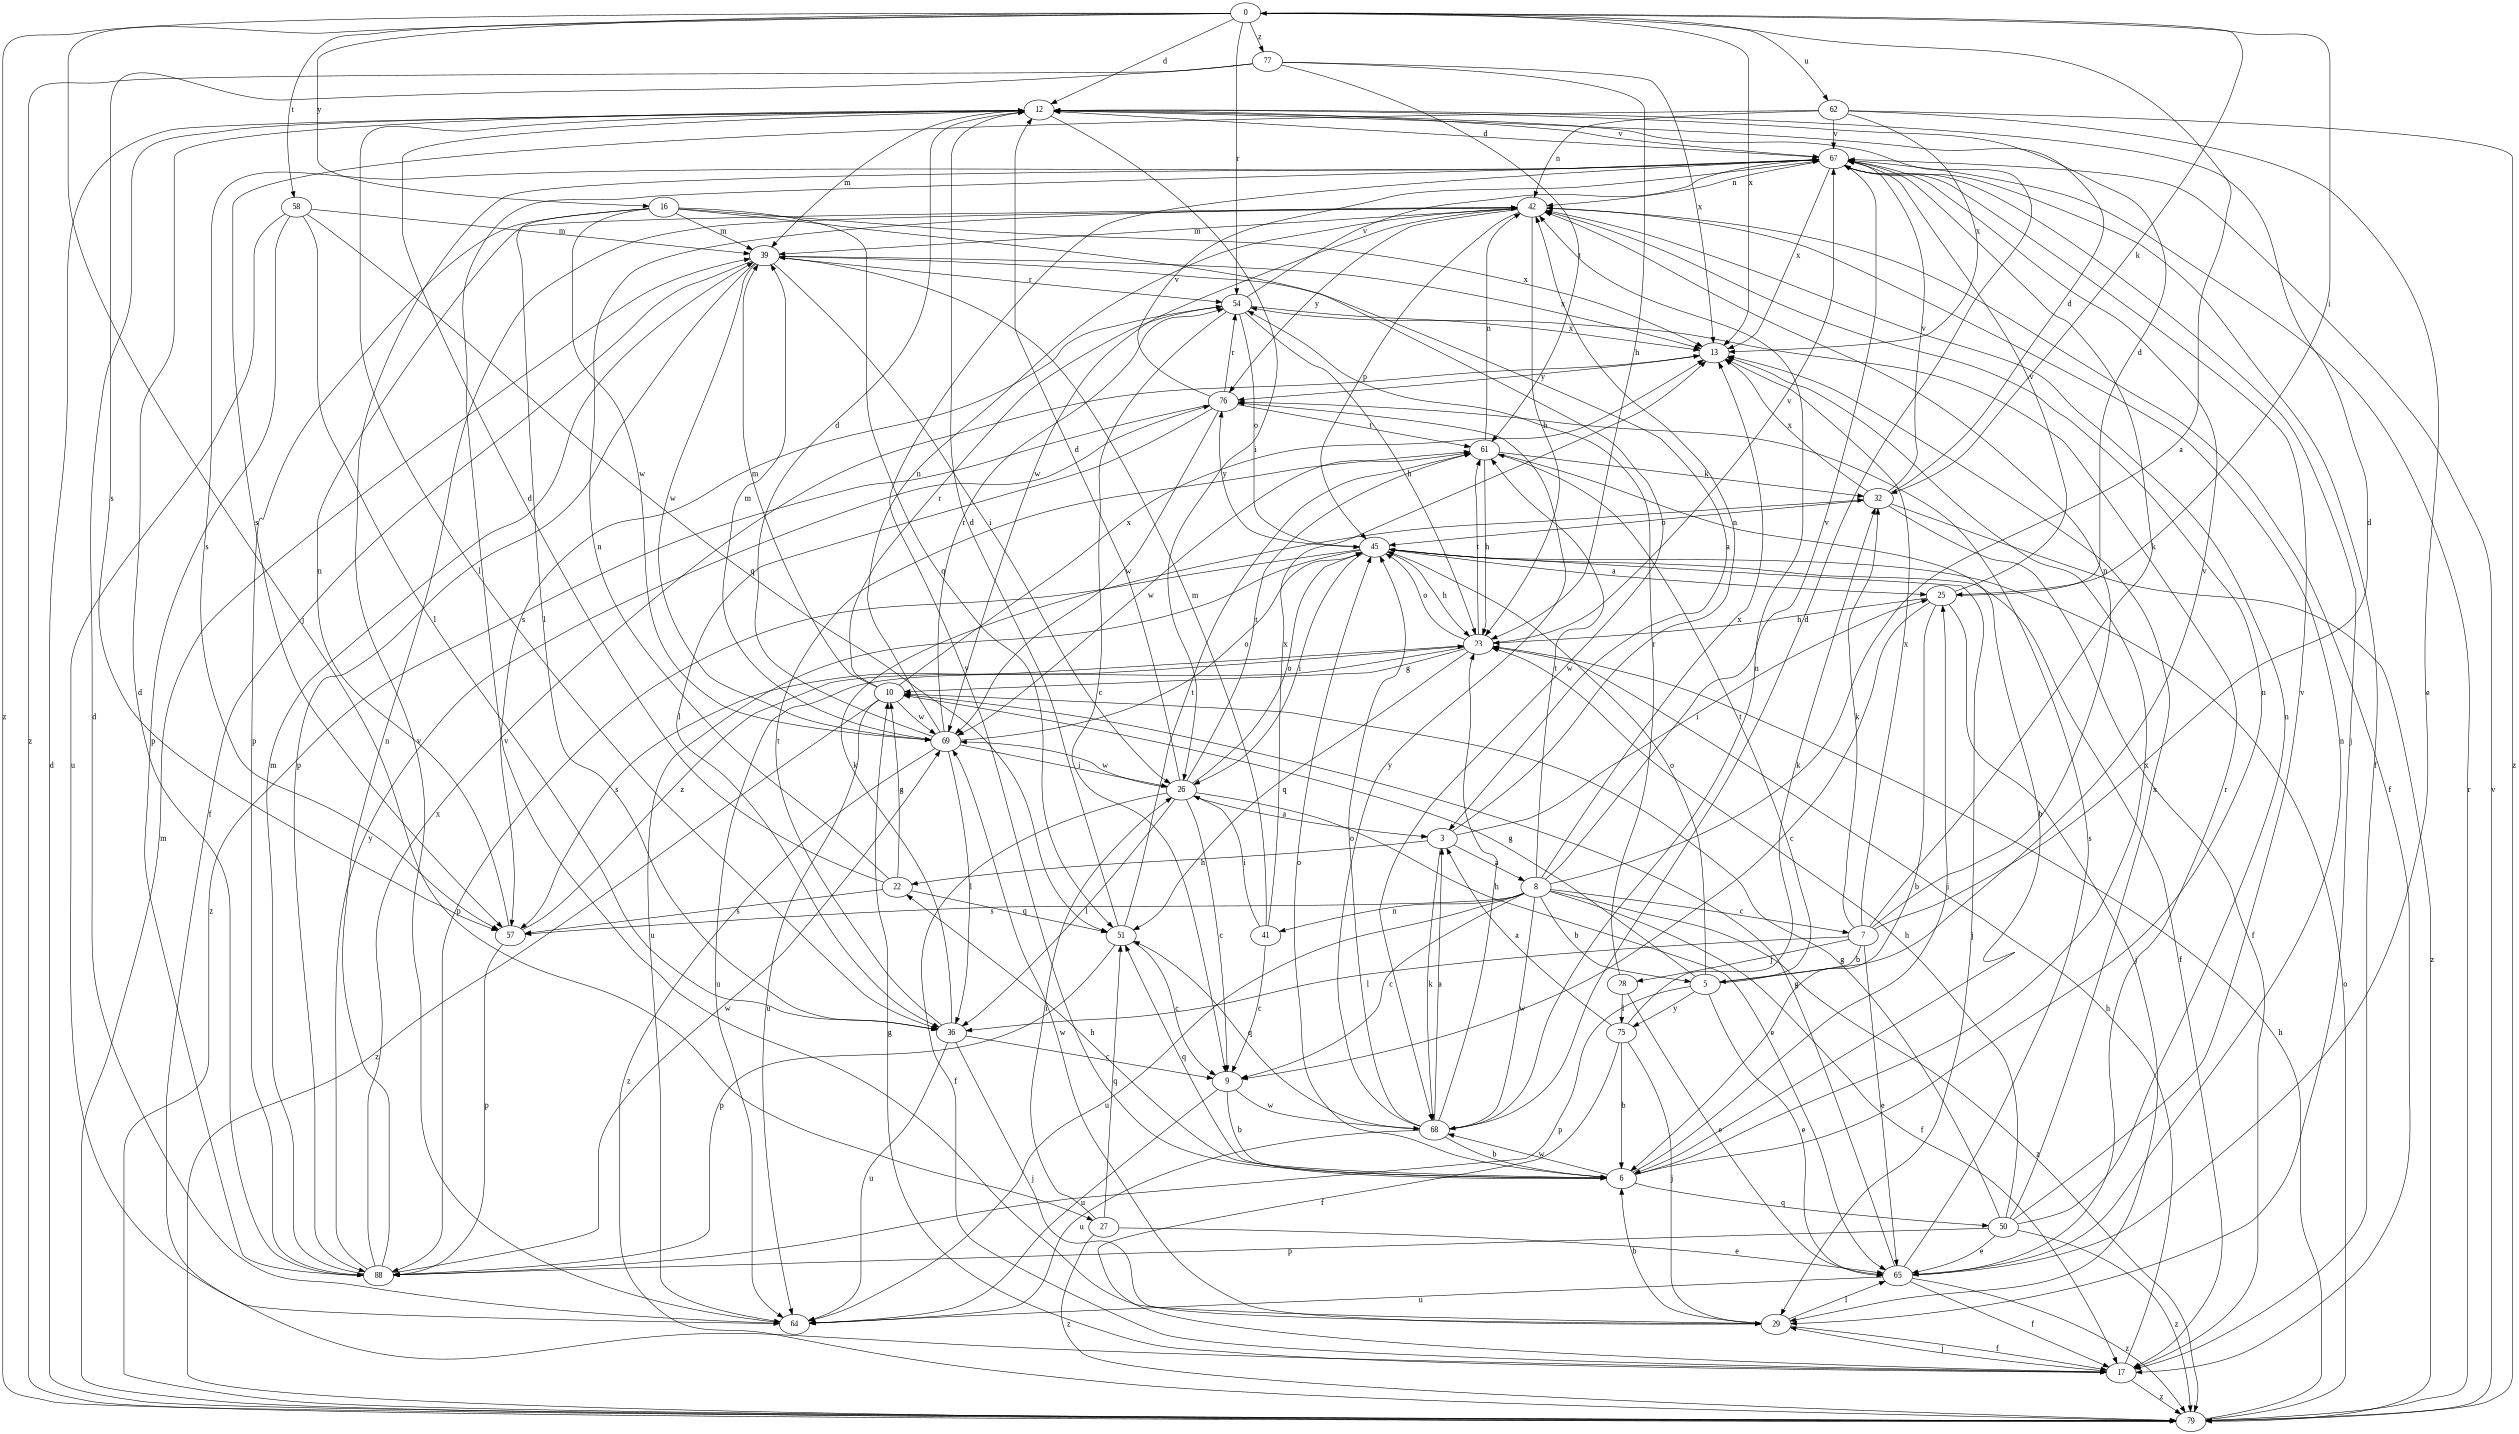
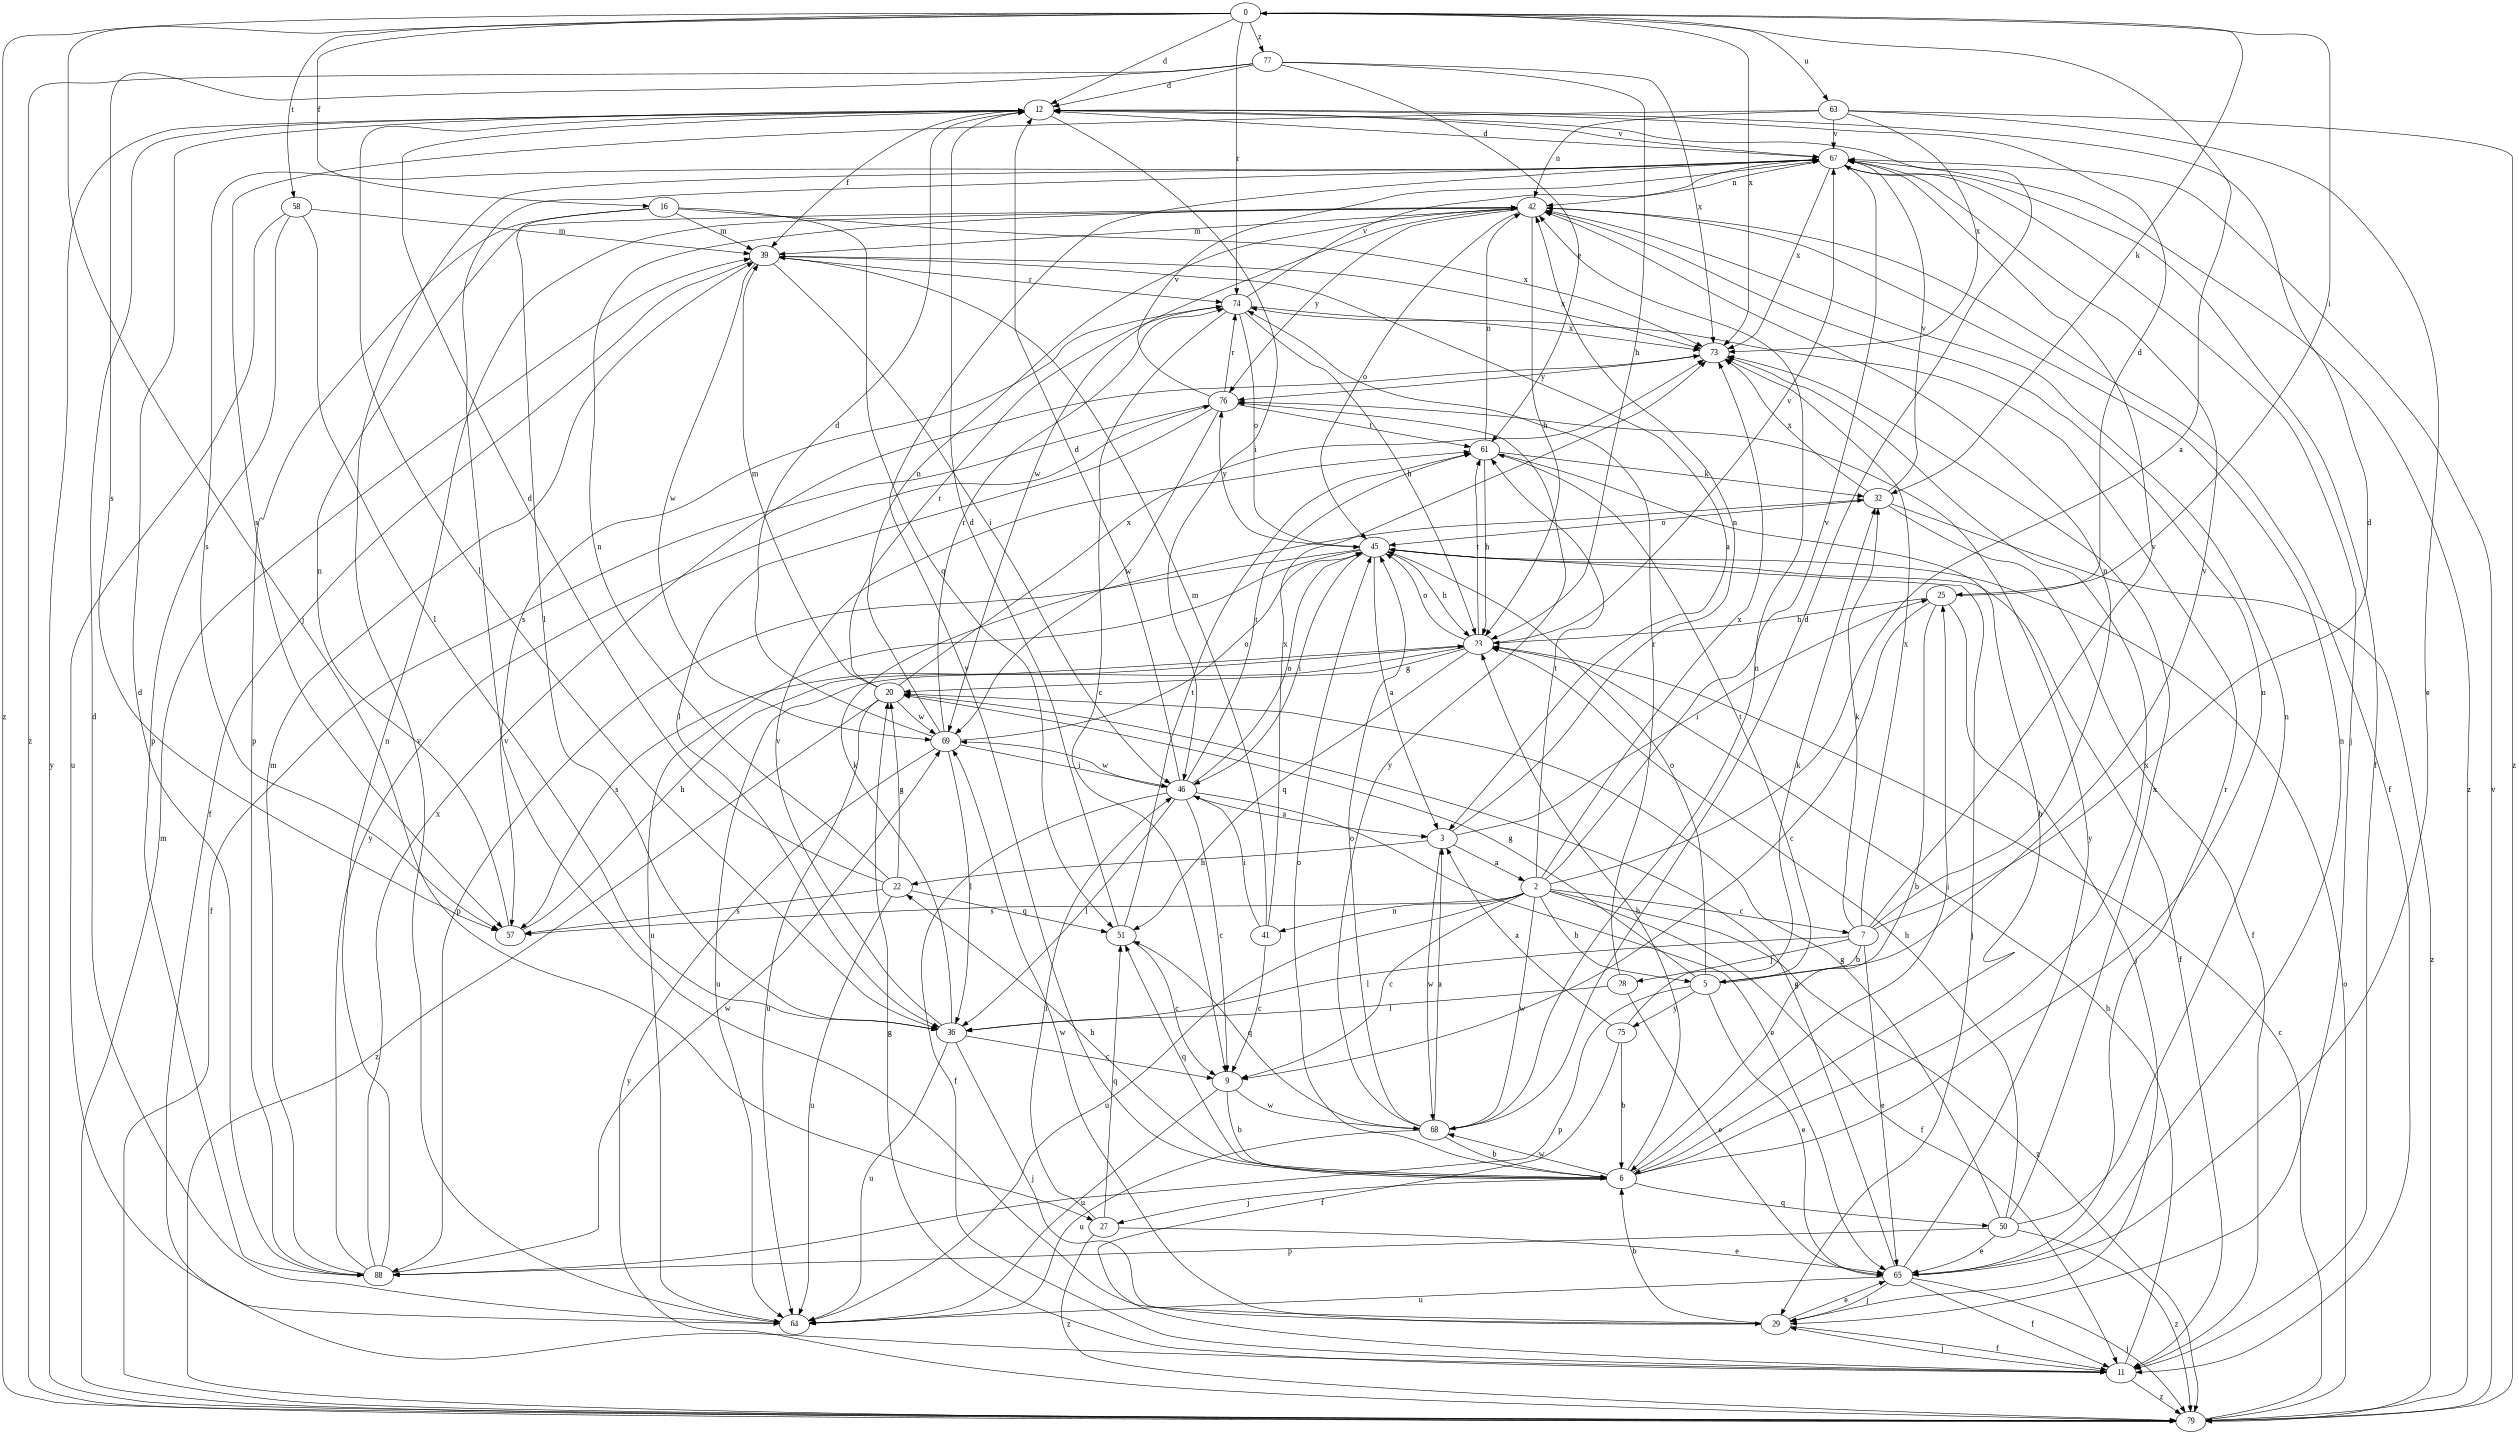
(319, 110) -> (319, 110)
(1834, 110) -> (1834, 110)
(1774, 136) -> (1156, 85)
(848, 183) -> (848, 183)
(1580, 256) -> (1580, 256)
(1237, 304) -> (1237, 304)
(1714, 353) -> (1714, 353)
(1365, 377) -> (1365, 377)
(2033, 389) -> none
(1573, 420) -> none
(644, 540) -> none
(707, 543) -> none
(1196, 546) -> none
(2154, 547) -> (2154, 547)
(725, 574) -> none
(1654, 579) -> (1388, 694)
(2305, 617) -> none
(321, 683) -> none
(889, 693) -> (889, 693)
(778, 741) -> (778, 741)
(52, 766) -> (52, 766)
(683, 790) -> (683, 790)
(1181, 790) -> (1181, 790)
(2469, 790) -> (2469, 790)
(2090, 839) -> (2090, 839)
(1494, 887) -> (1629, 905)
(1536, 887) -> (1536, 887)
(211, 911) -> (211, 911)
(1430, 984) -> (1430, 984)
(1622, 1004) -> (1290, 1012)
(2281, 1033) -> (2281, 1033)
(629, 1081) -> (629, 1081)
none -> (811, 1095)
(721, 1102) -> none
(485, 1130) -> none
none -> (1363, 1188)
(1671, 1207) -> (1846, 1306)
(1846, 1300) -> (1846, 1300)
(2128, 1349) -> (2128, 1349)
(2121, 1373) -> (2121, 1373)
